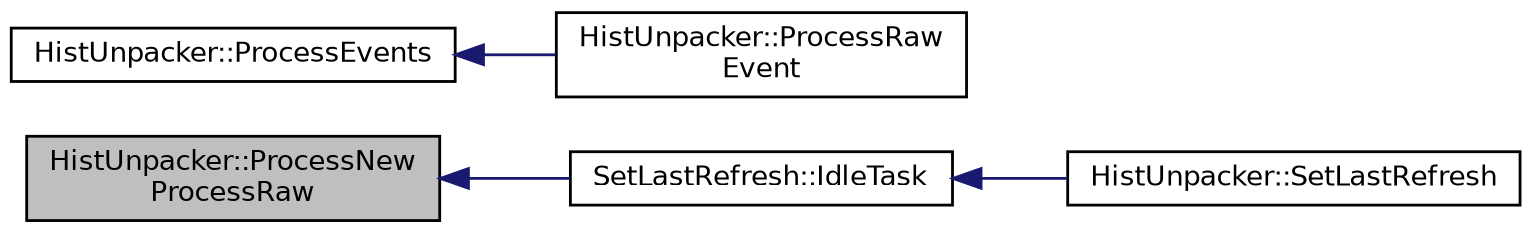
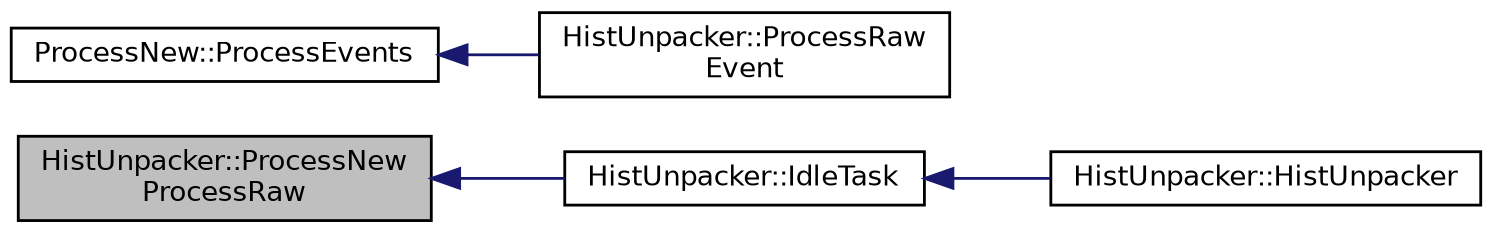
(233, 55) -> (225, 55)
(761, 178) -> (745, 178)
(1294, 178) -> (1266, 178)
